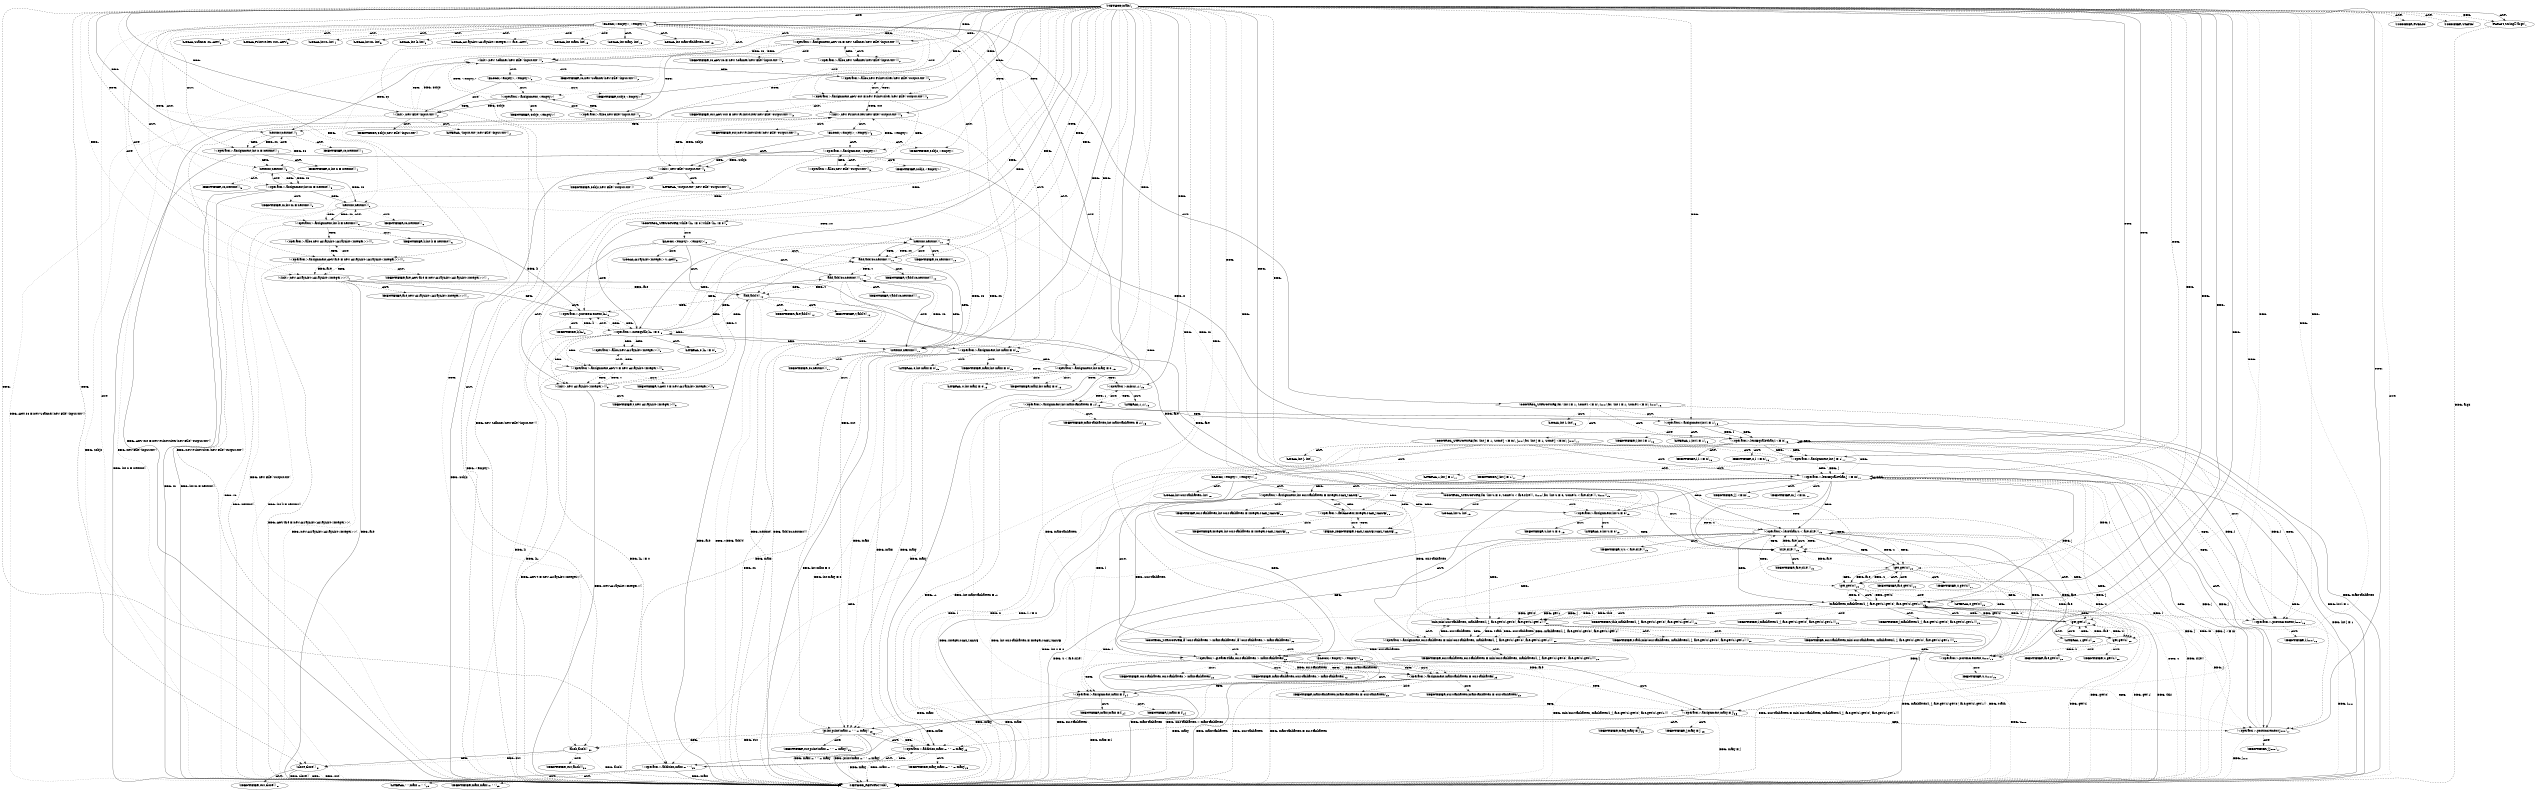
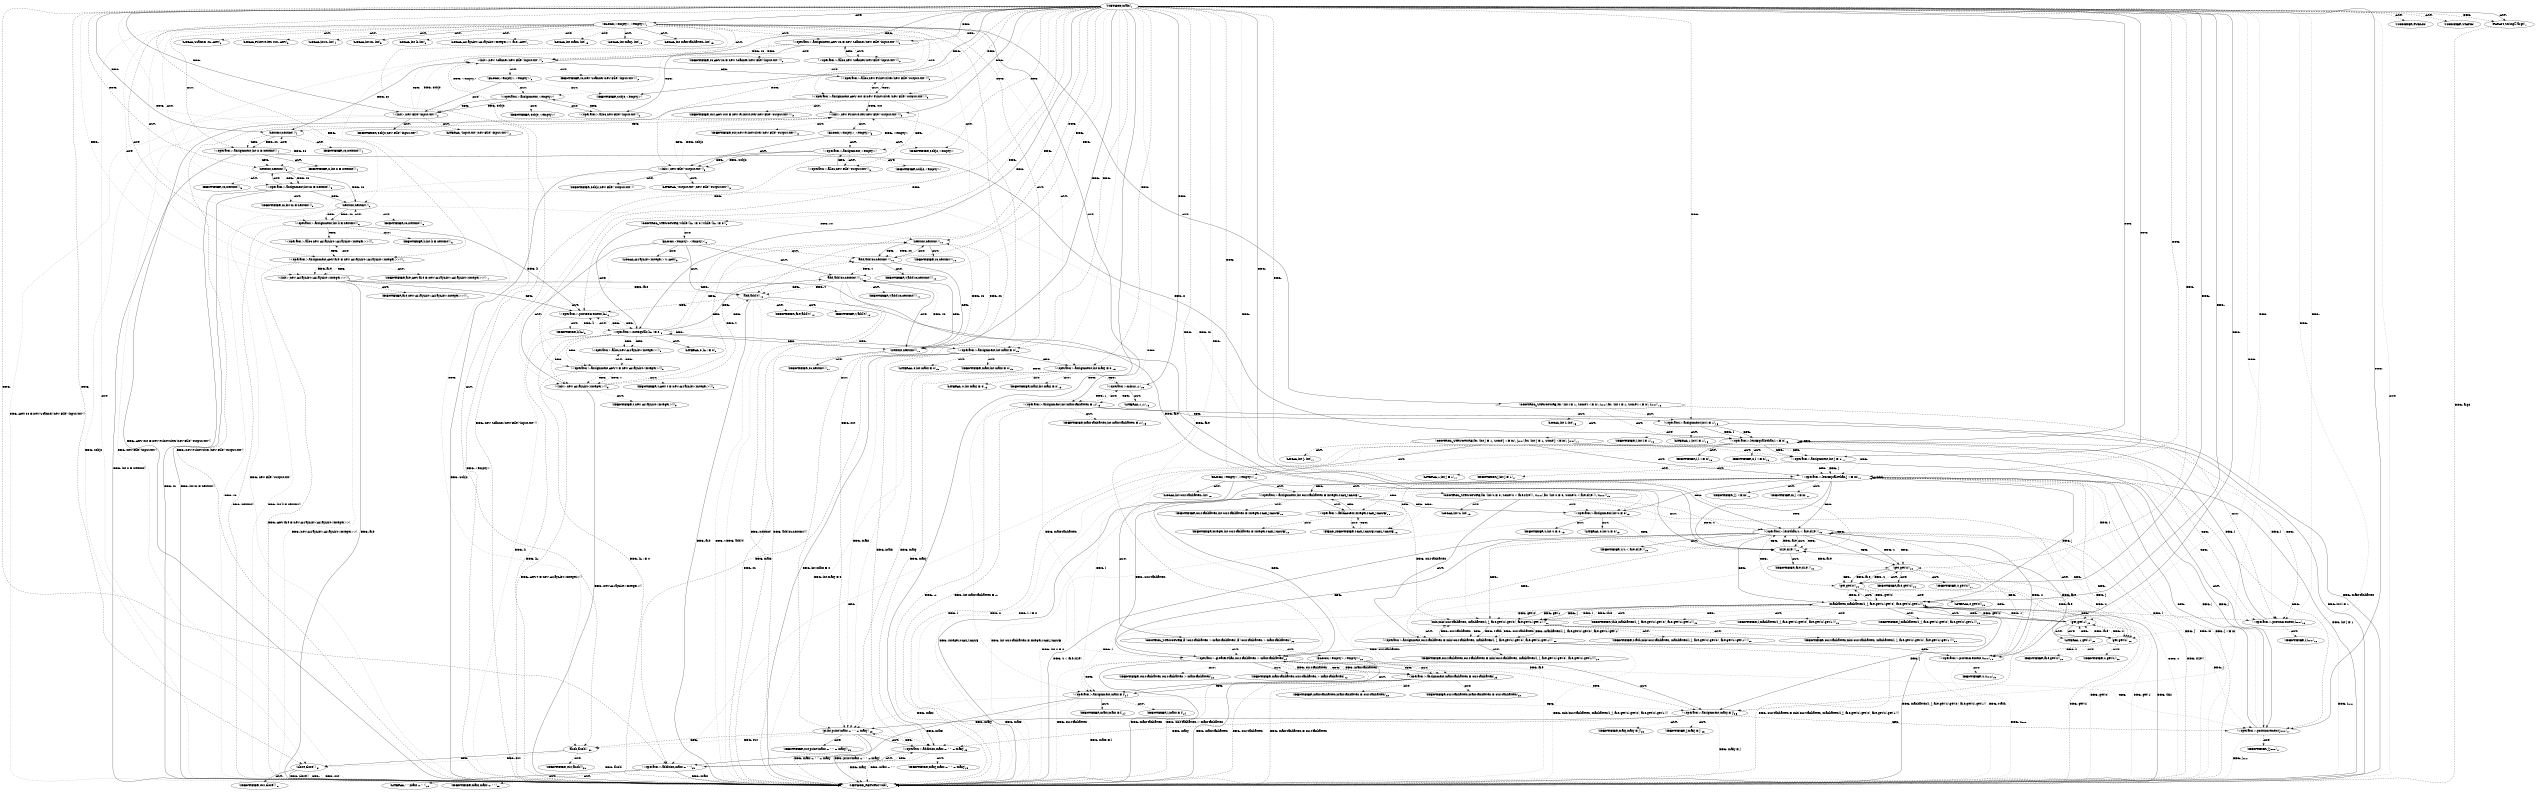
(1286, 658) -> (1286, 658)
